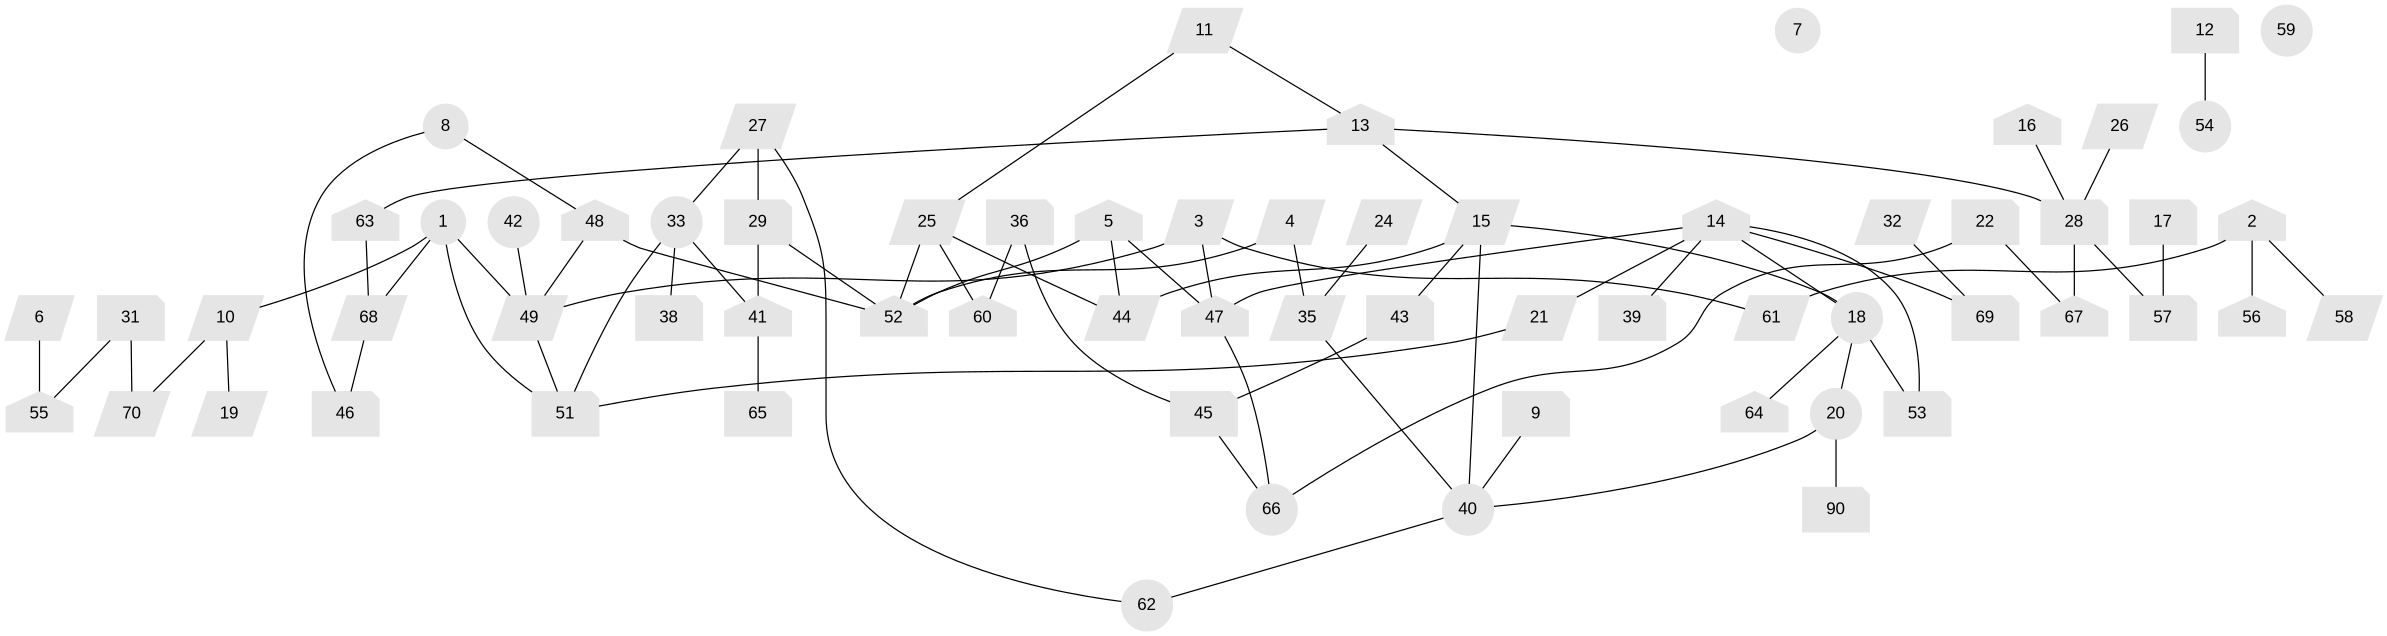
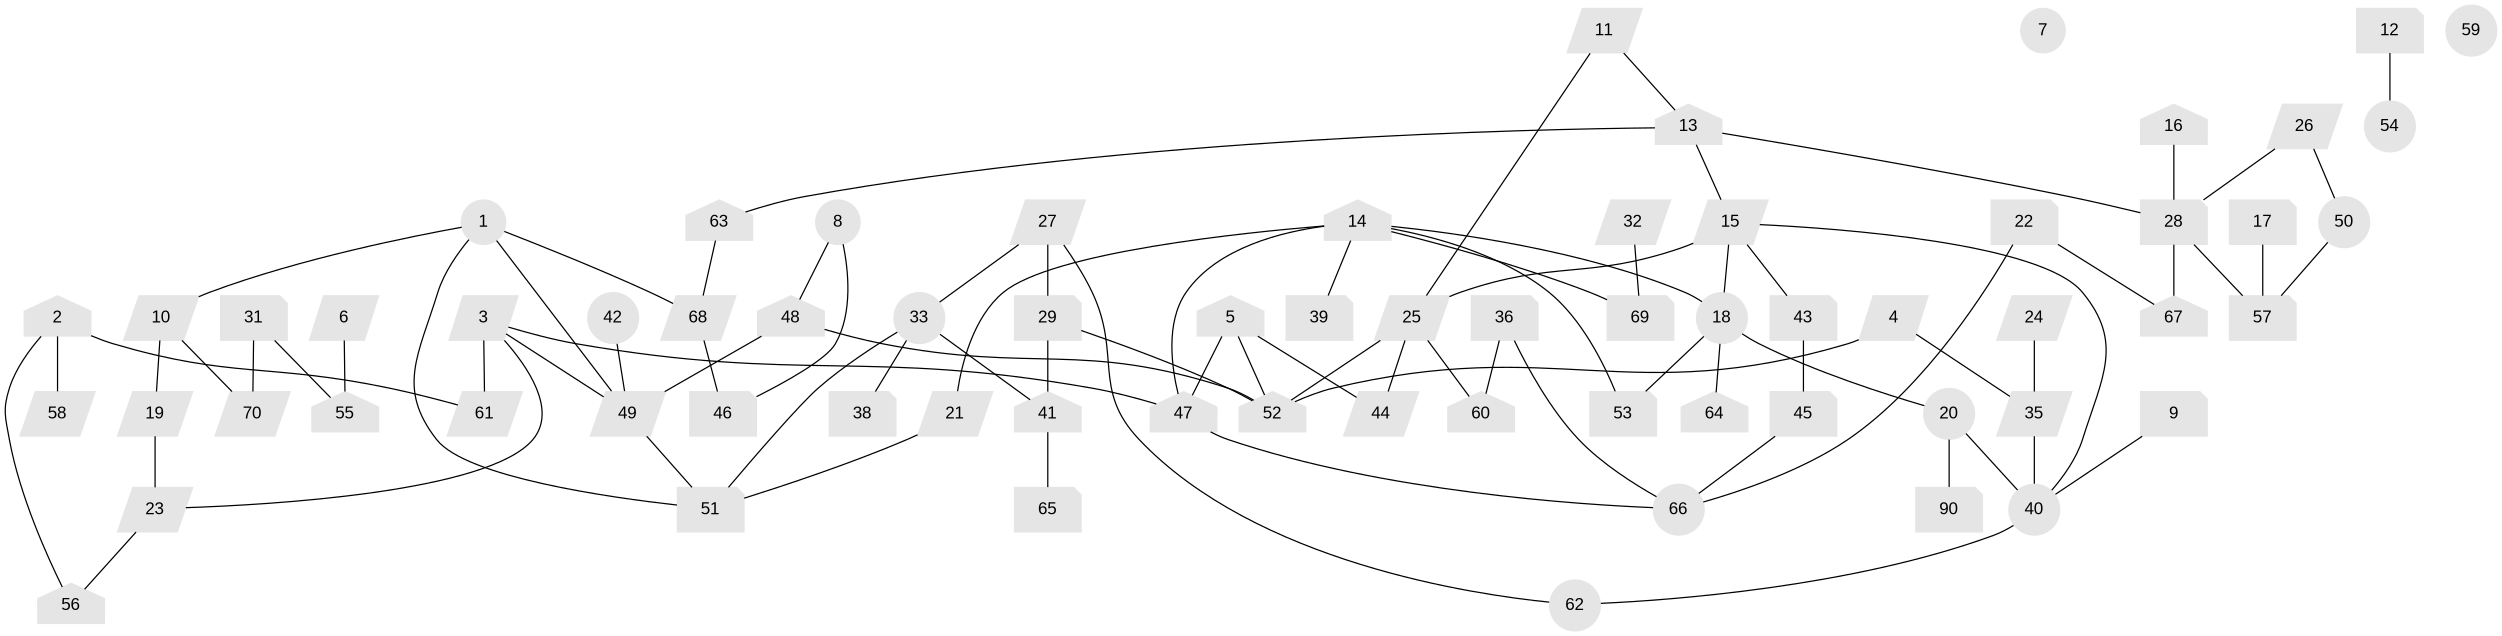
none -> (2344, 222)
(1288, 271) -> (1571, 270)
(1075, 344) -> (1572, 431)
none -> (155, 510)
